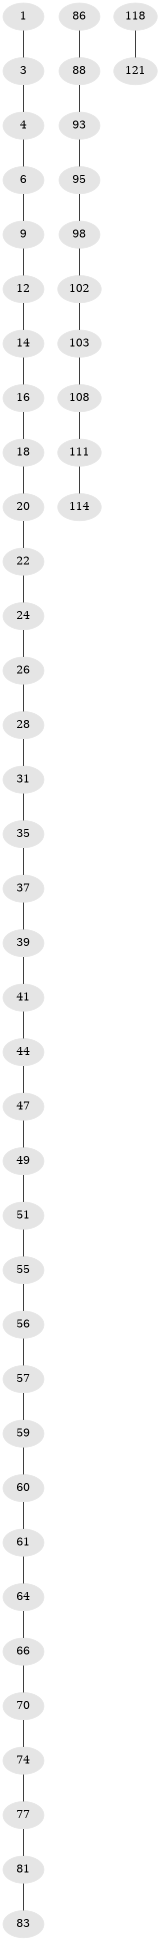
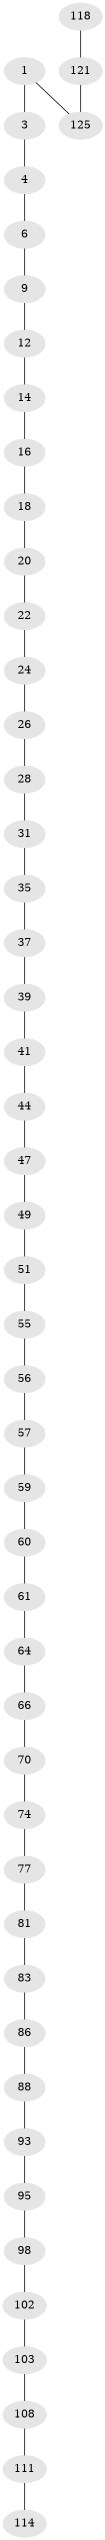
none -> (81, 126)
none -> (25, 2006)
